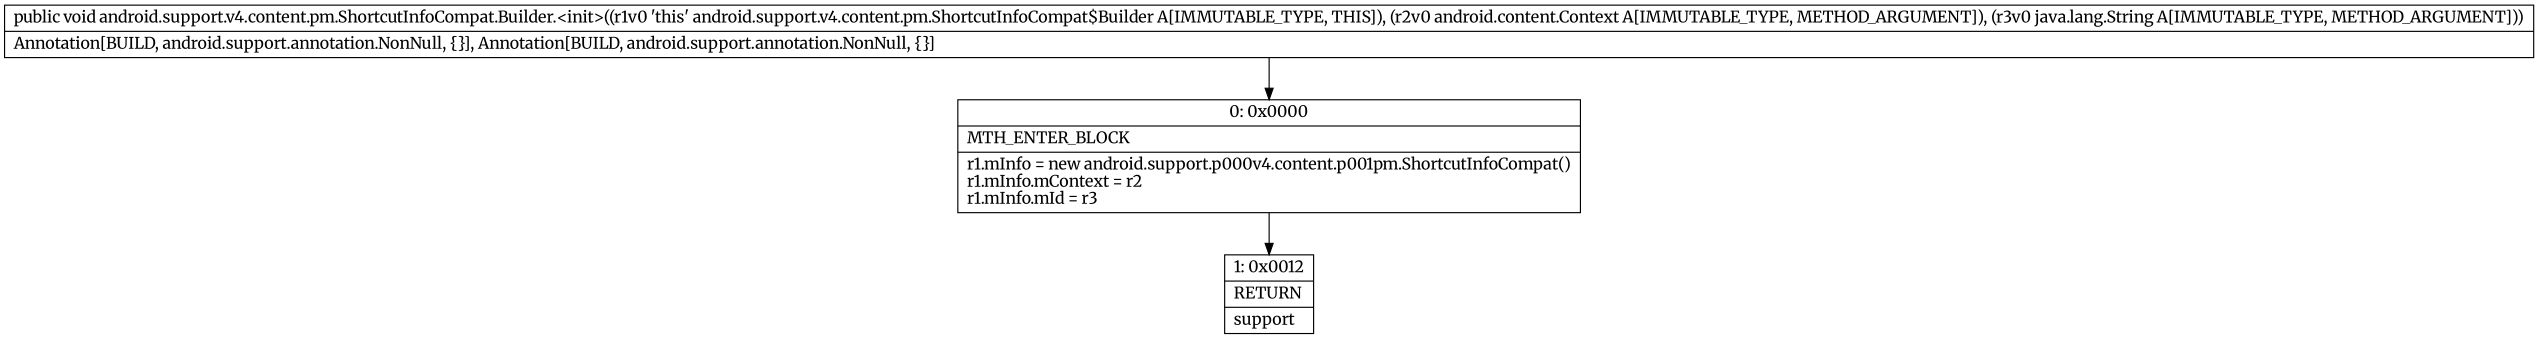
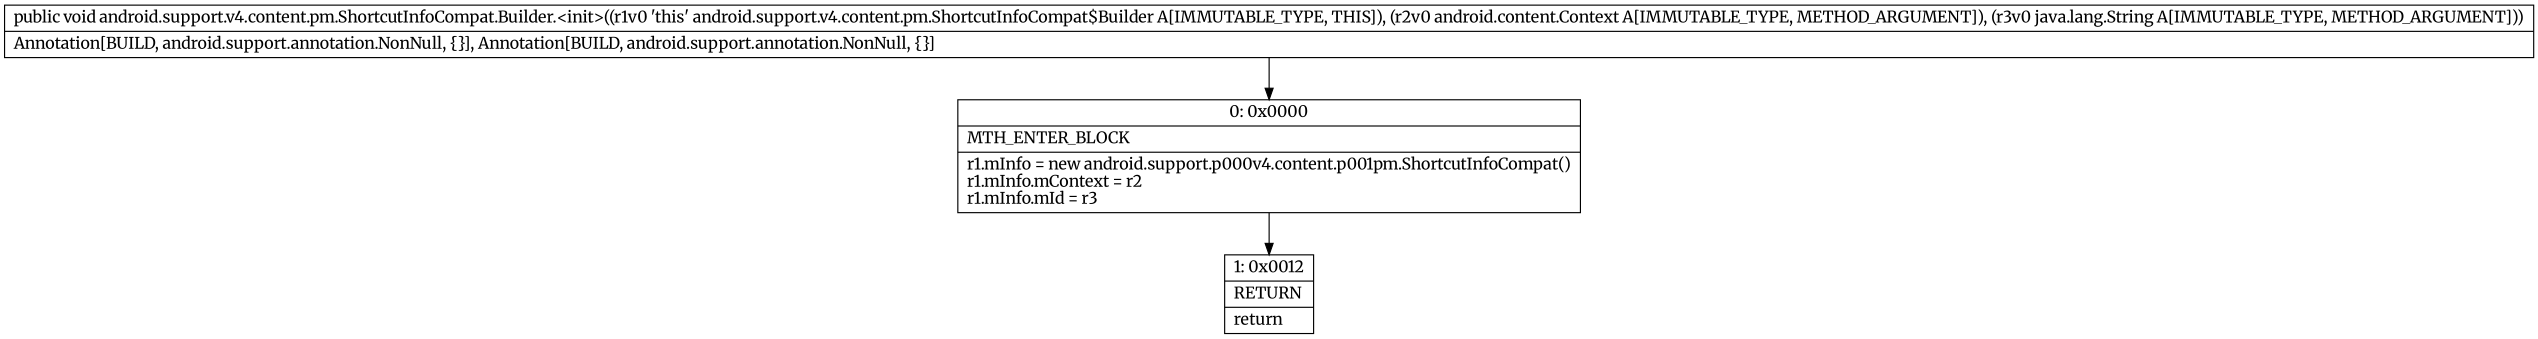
(1265, 320) -> (1258, 320)
